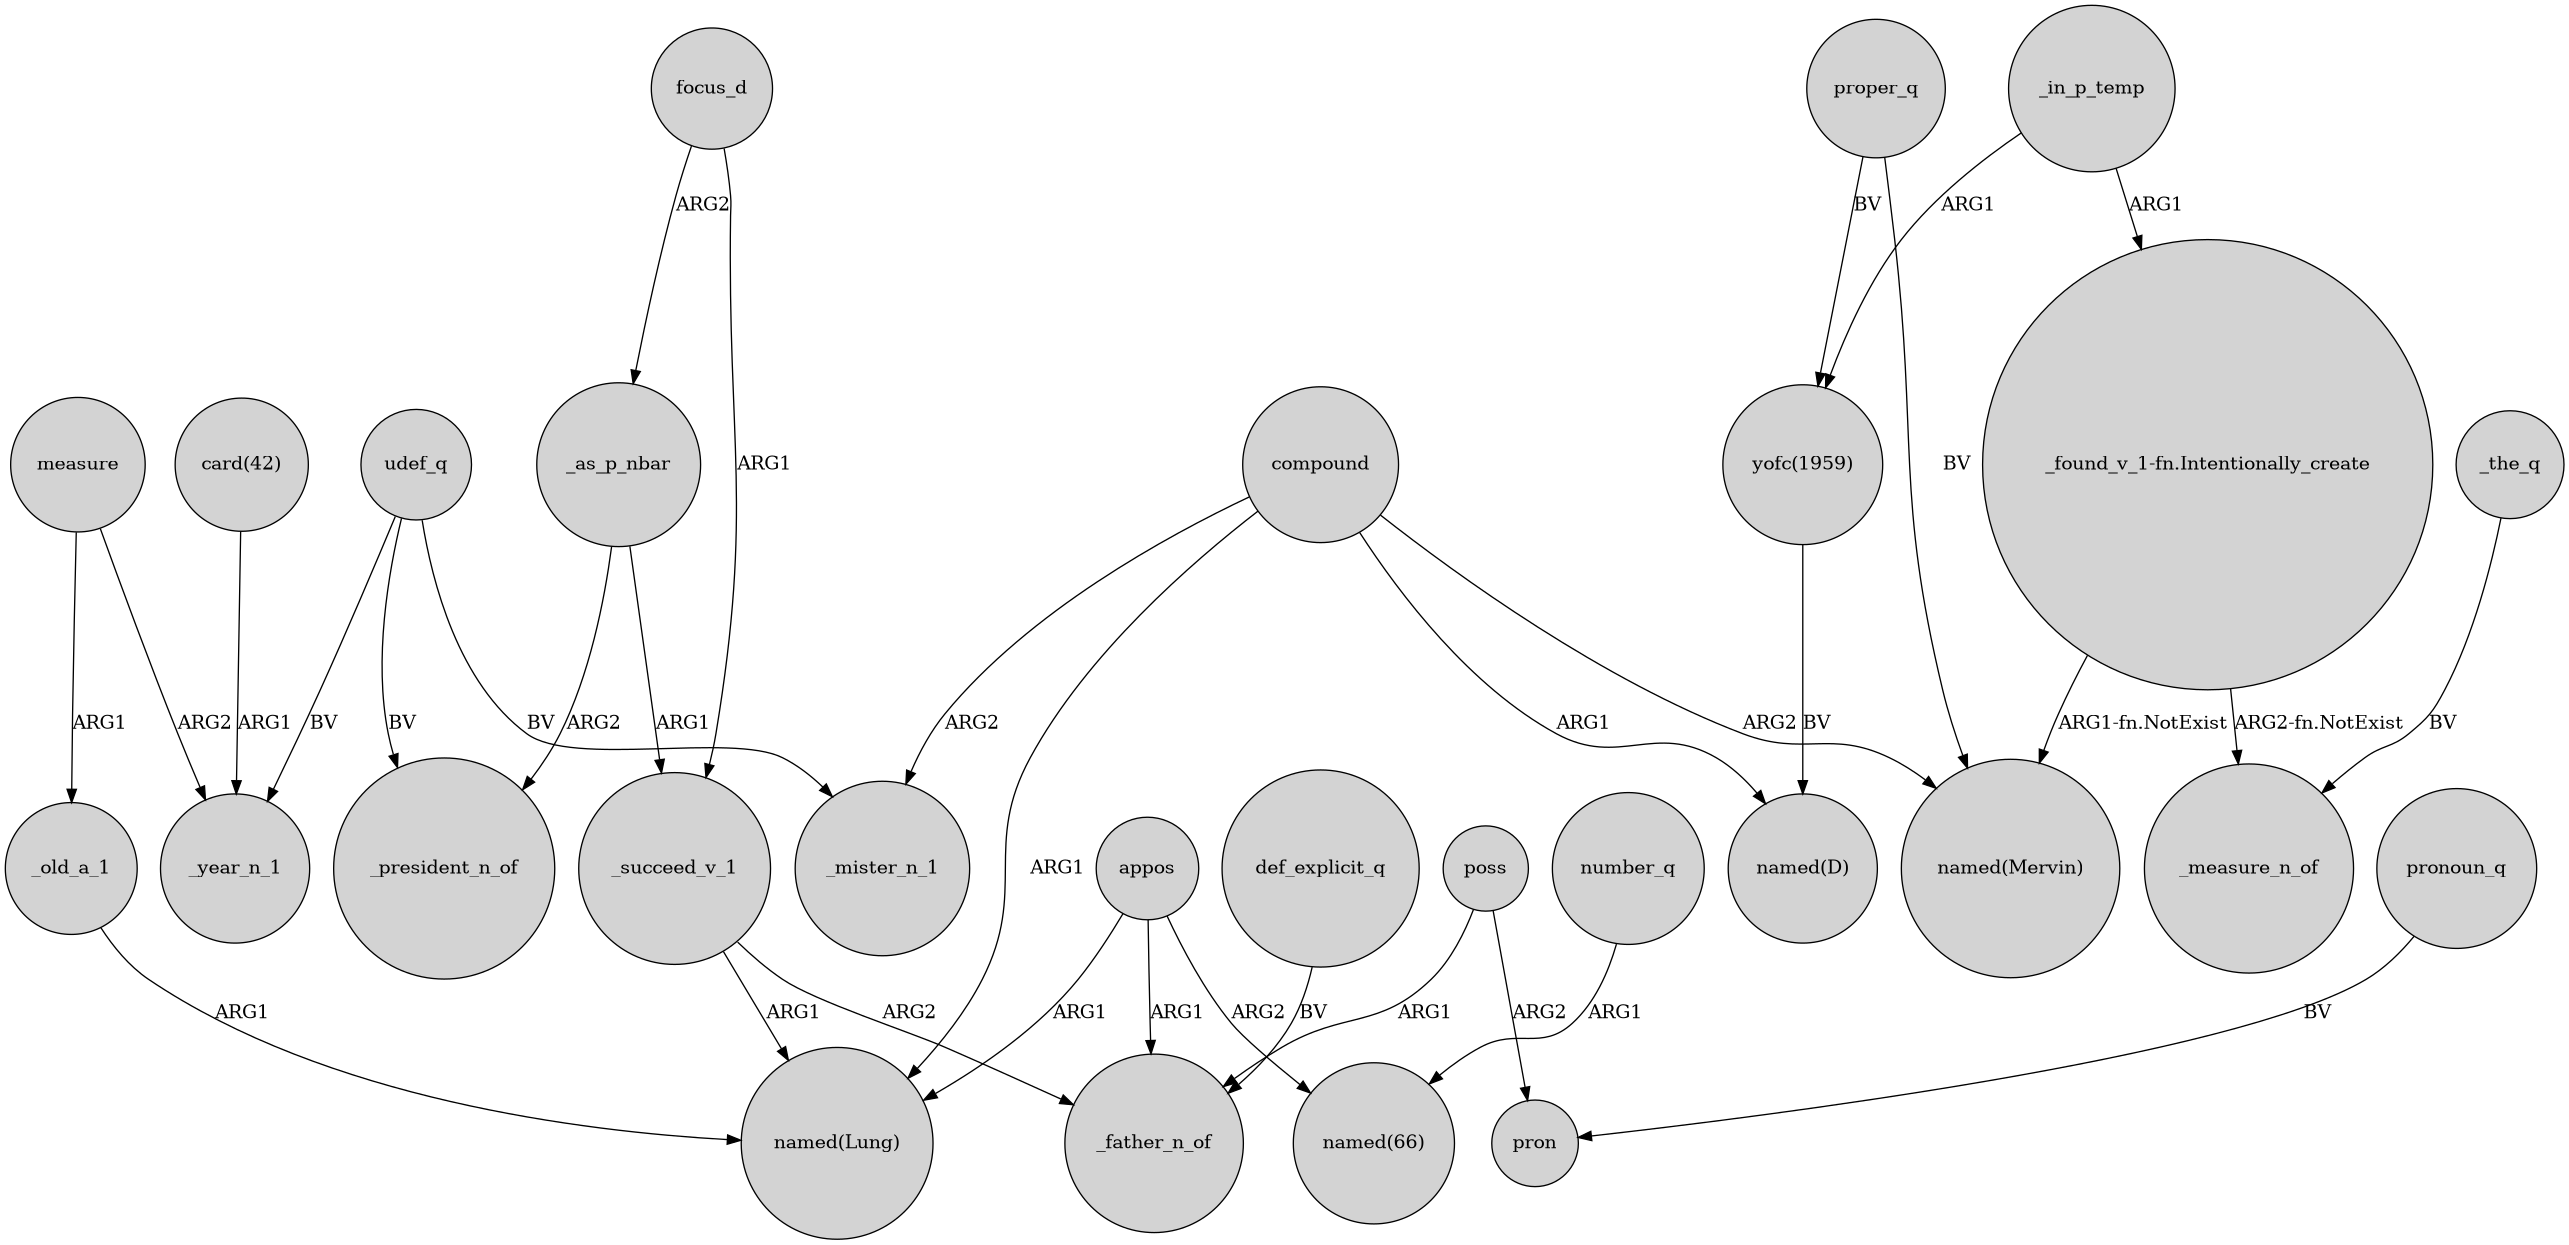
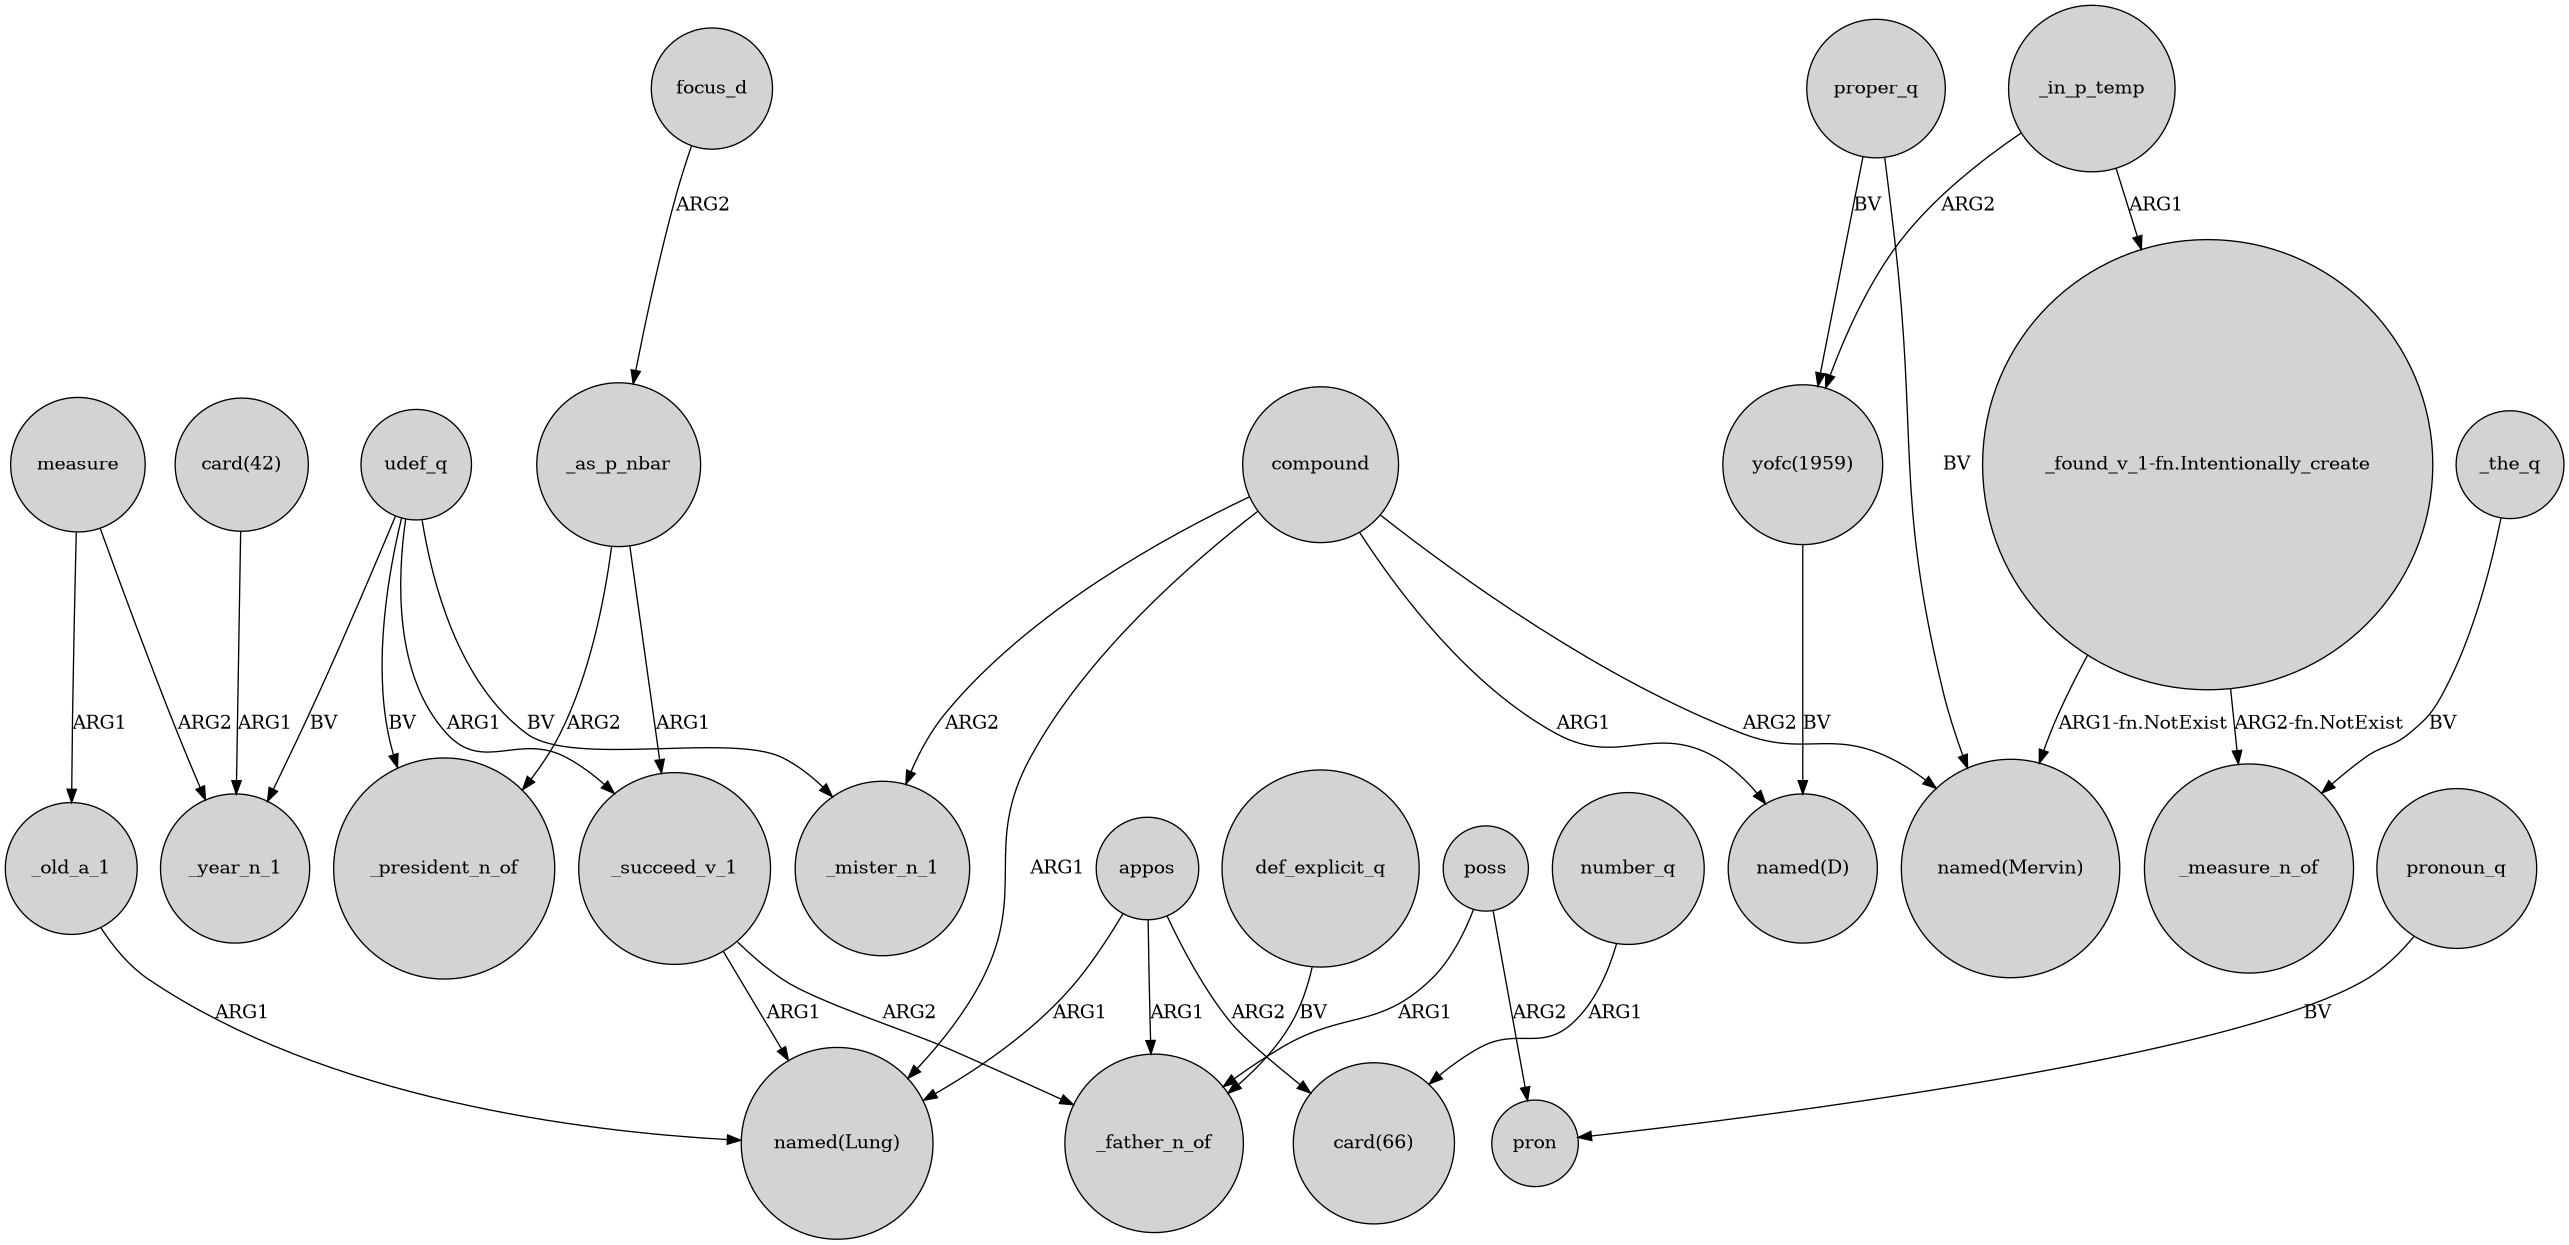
(1969, 206) -> (1969, 206)
(736, 457) -> (431, 713)
(1374, 1143) -> (1374, 1143)
